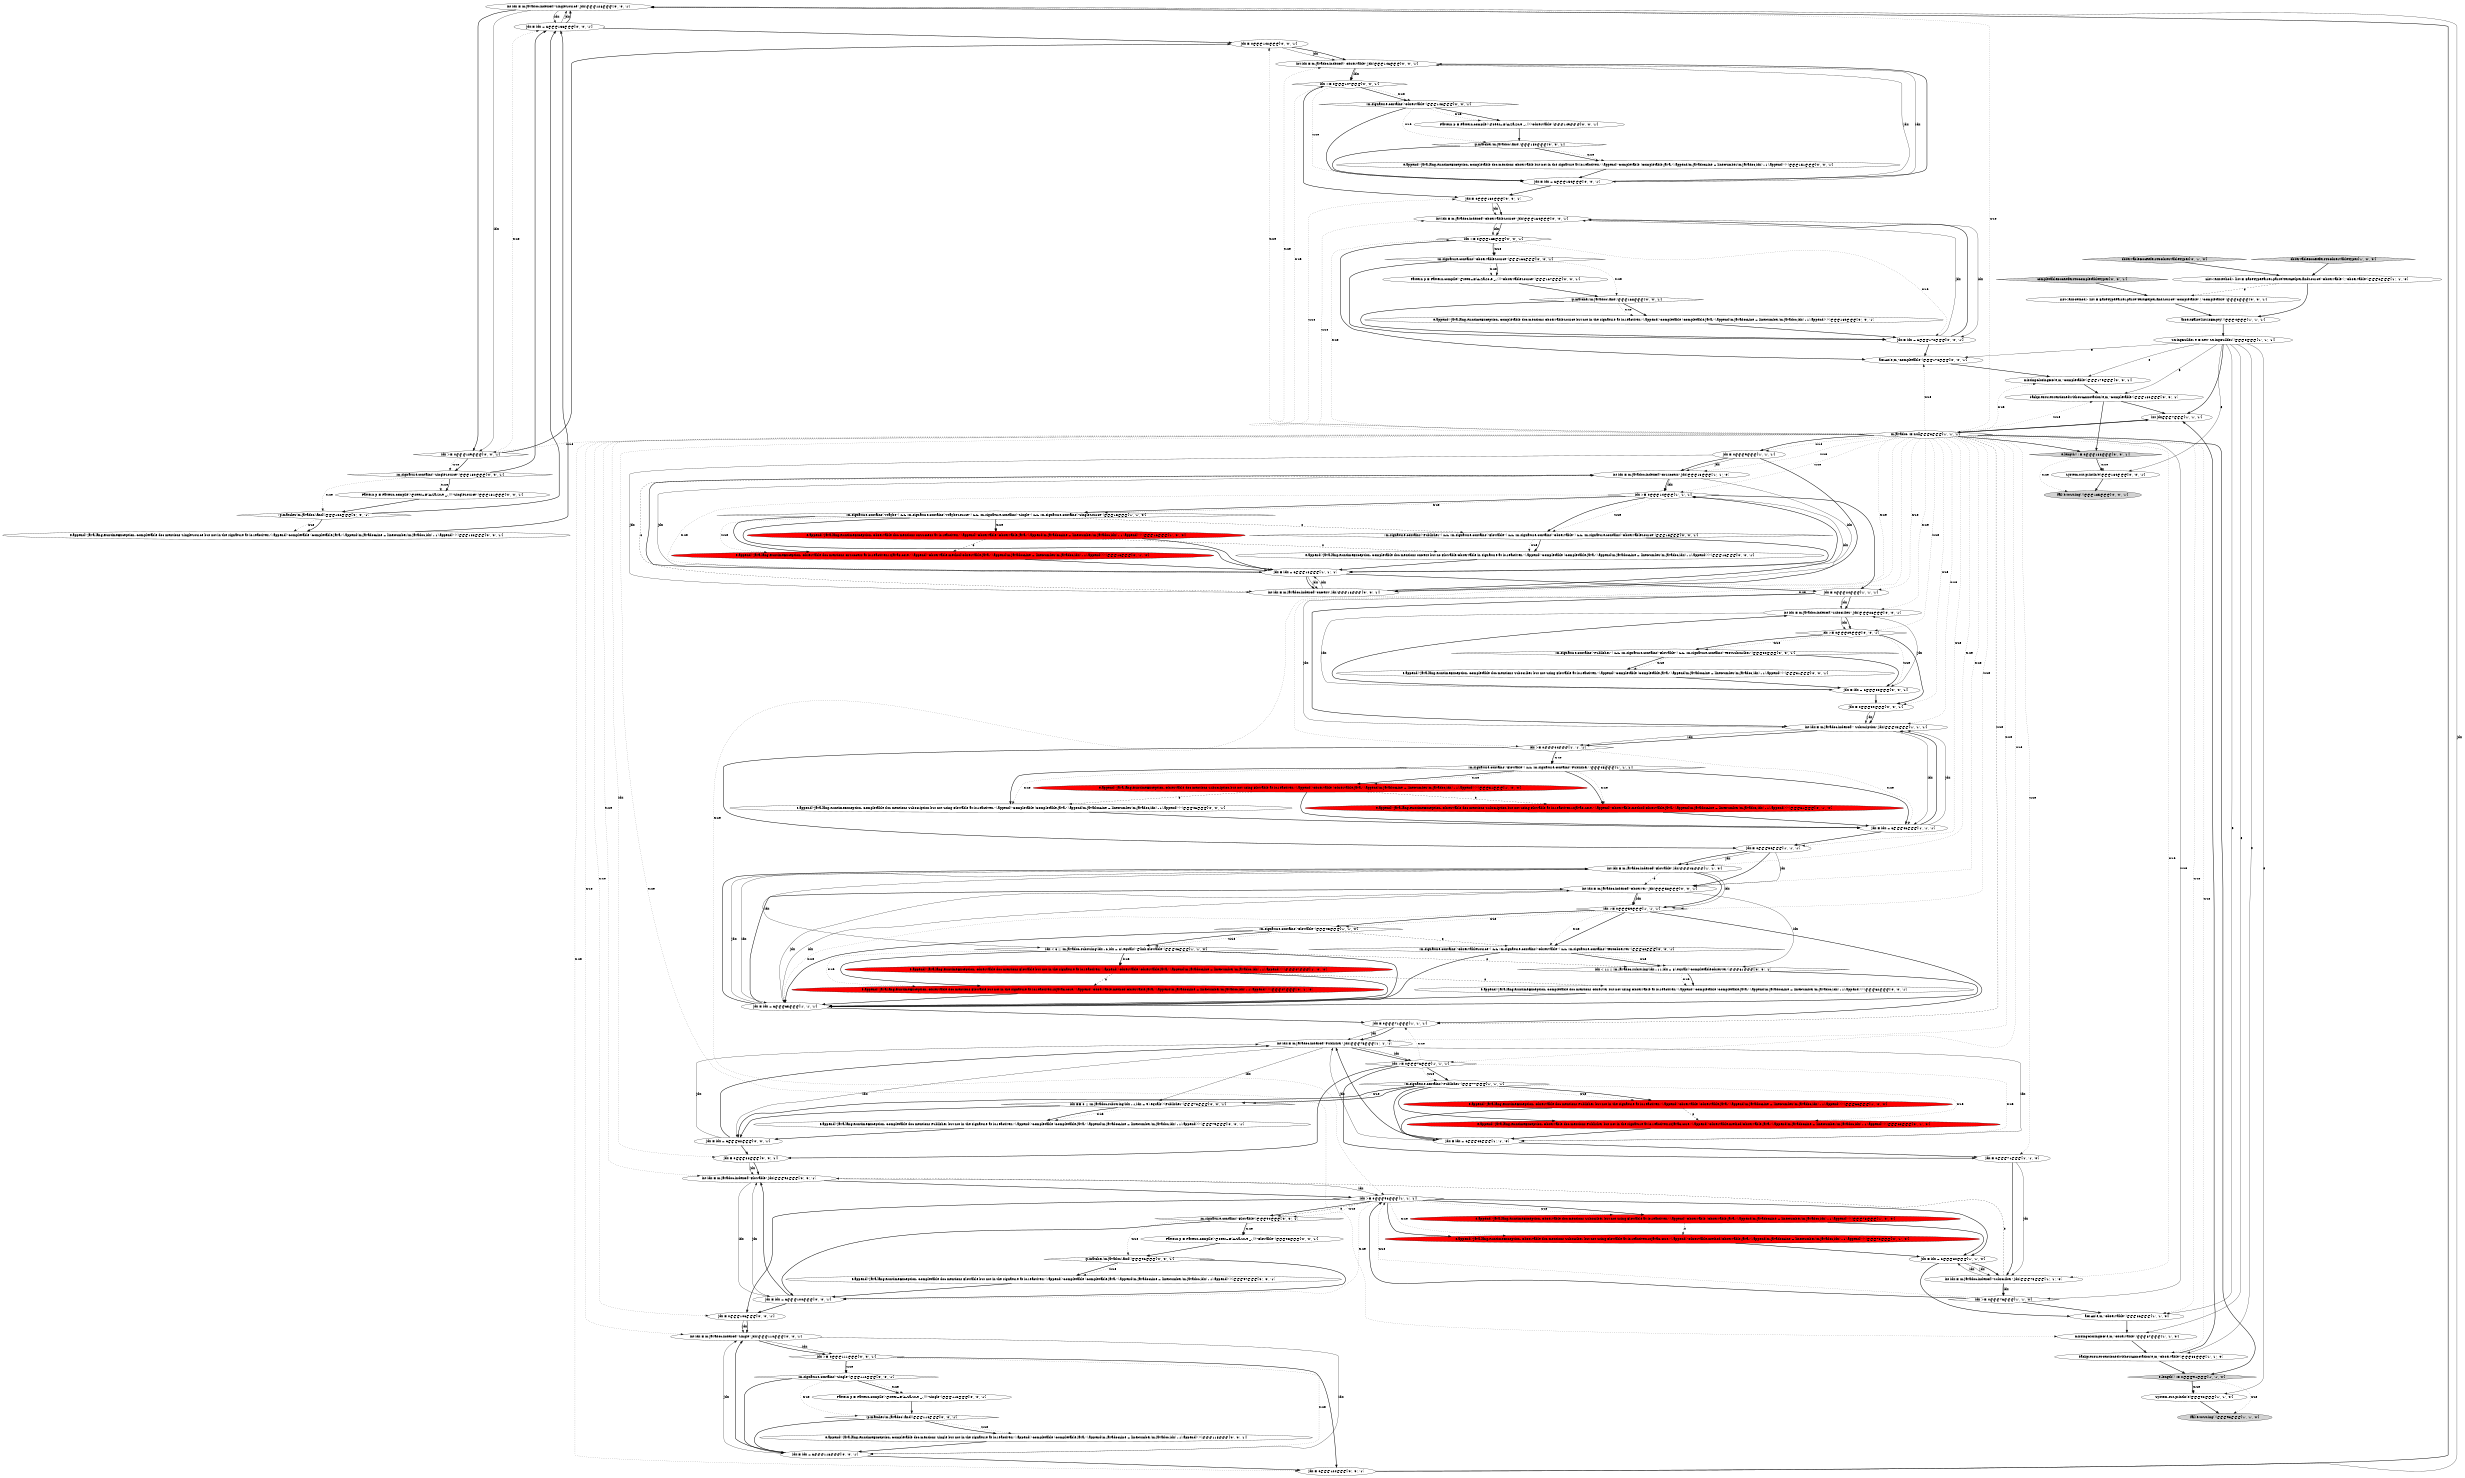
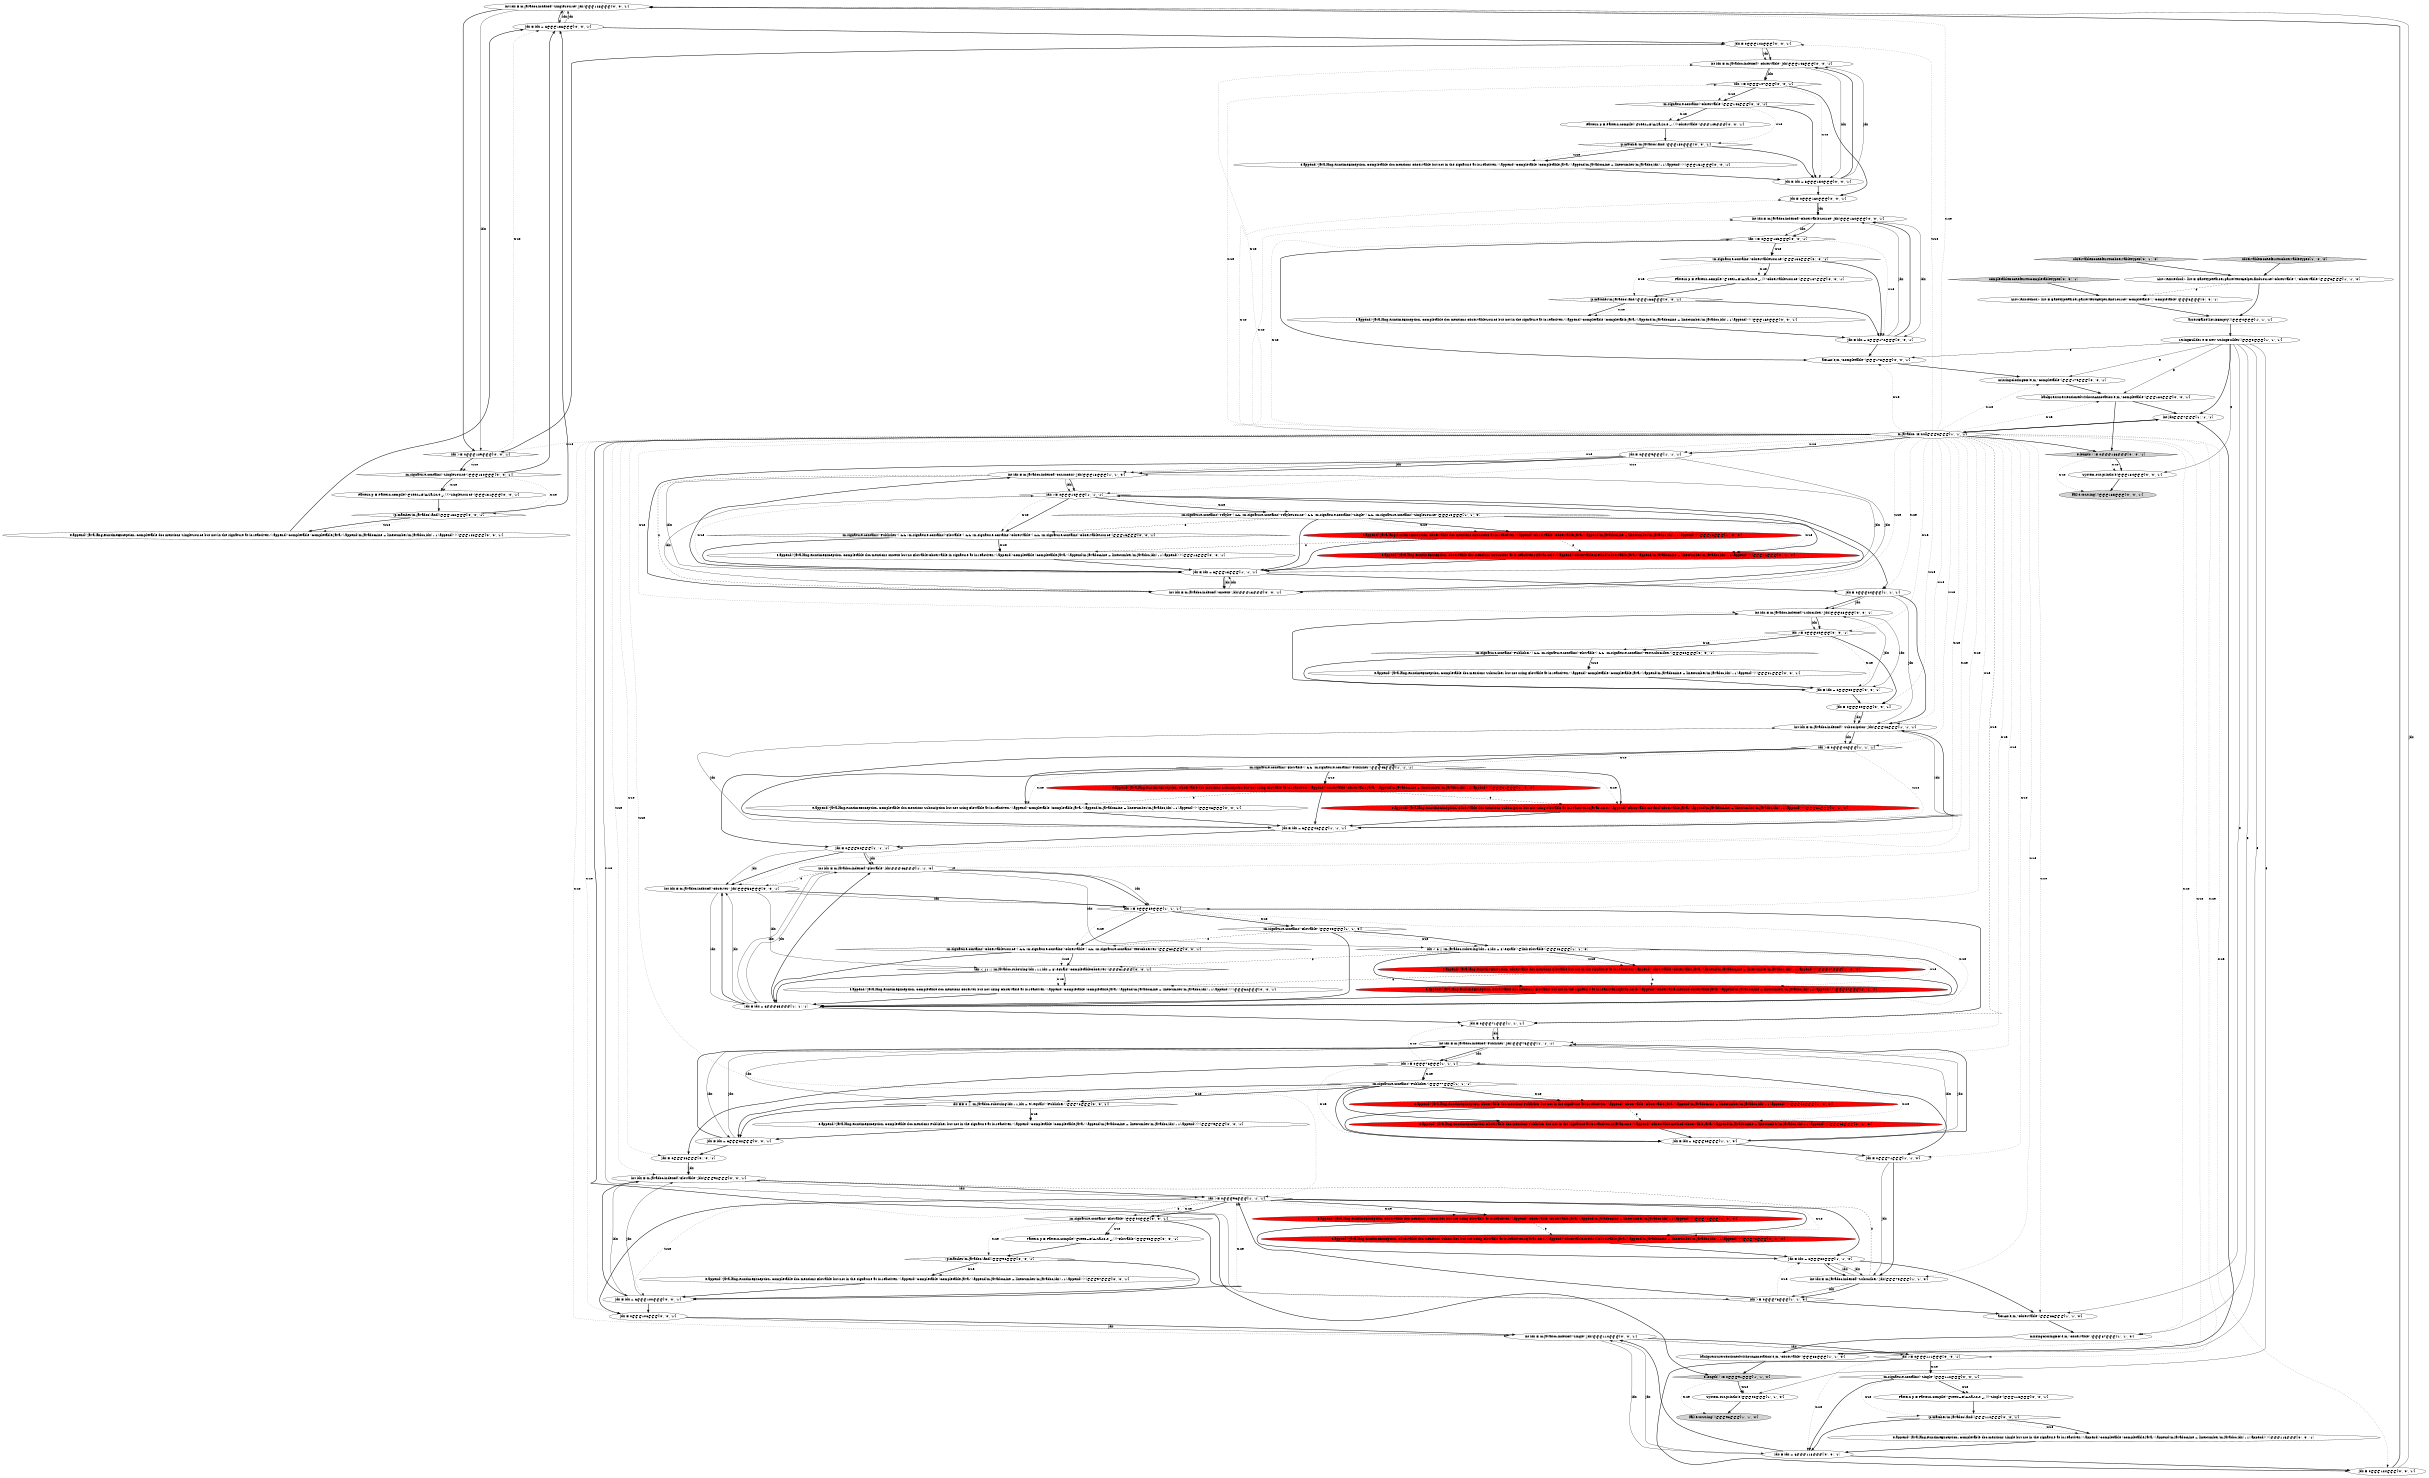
(621, 798) -> (631, 798)
none -> (2209, 898)
none -> (1781, 1275)
